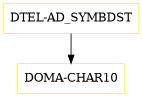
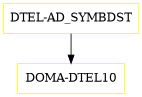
(71, 79) -> (71, 79)
